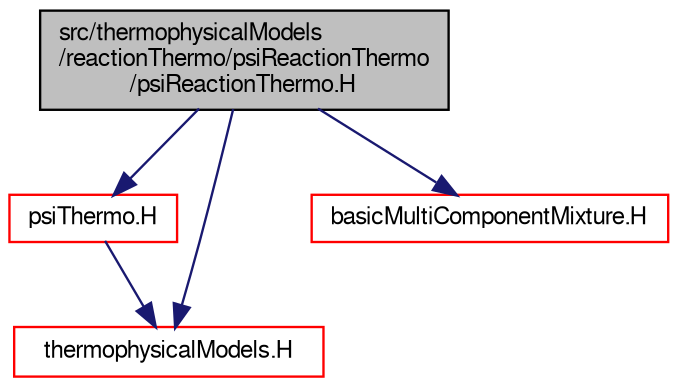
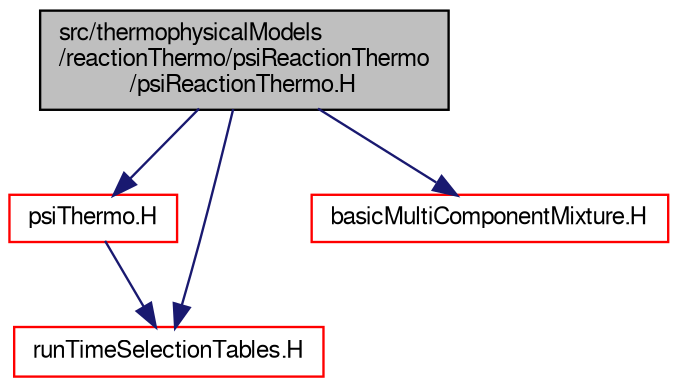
(169, 352) -> (169, 352)
